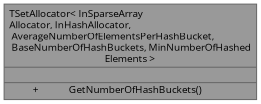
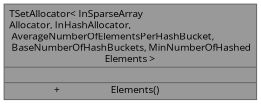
(135, 90) -> (135, 90)
